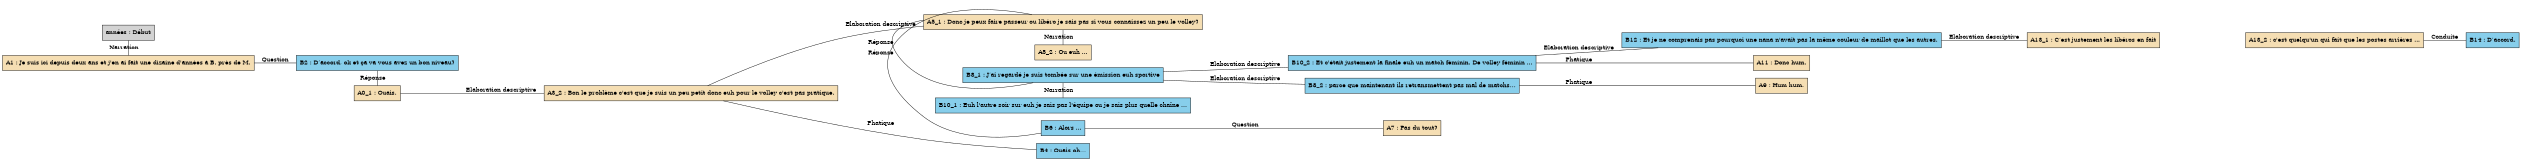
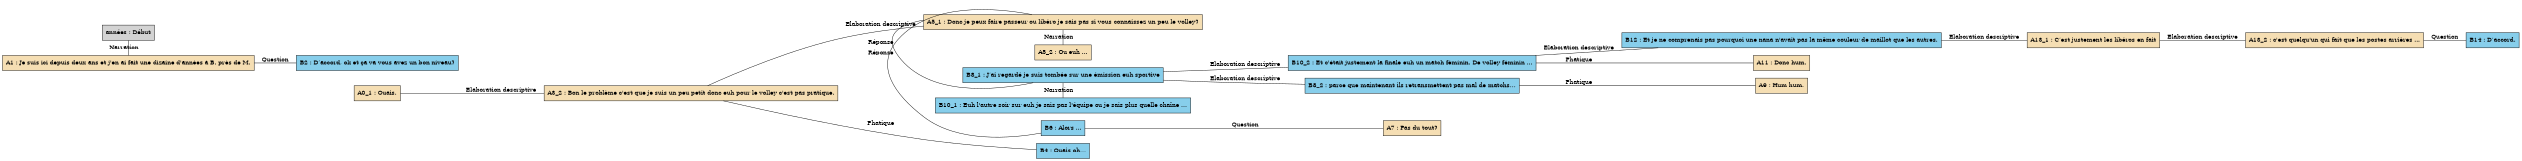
(2445, 37) -> (2445, 37)
none -> (2203, 40)
(377, 78) -> none
